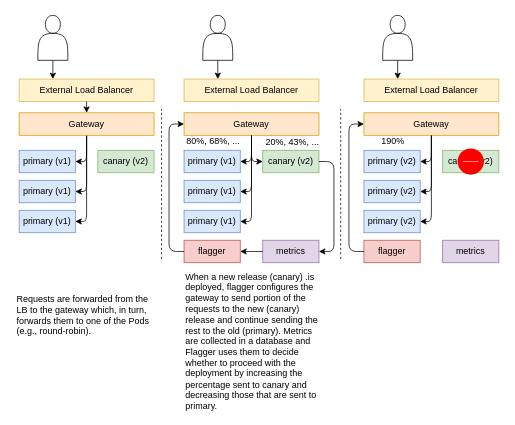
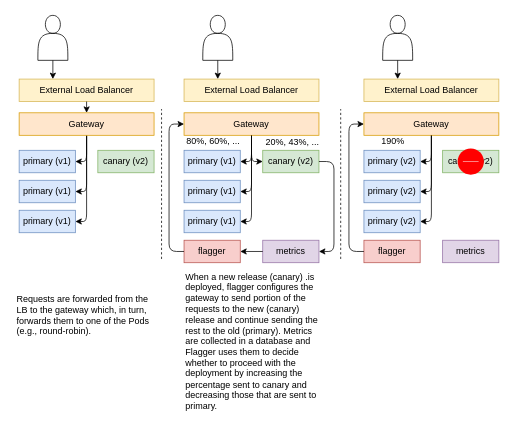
(213, 141) -> (213, 141)
